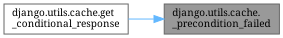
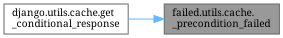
(222, 19) -> (222, 19)
